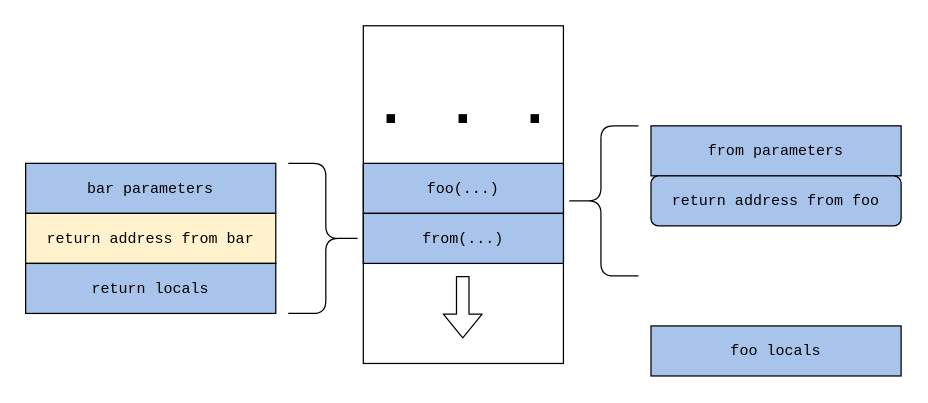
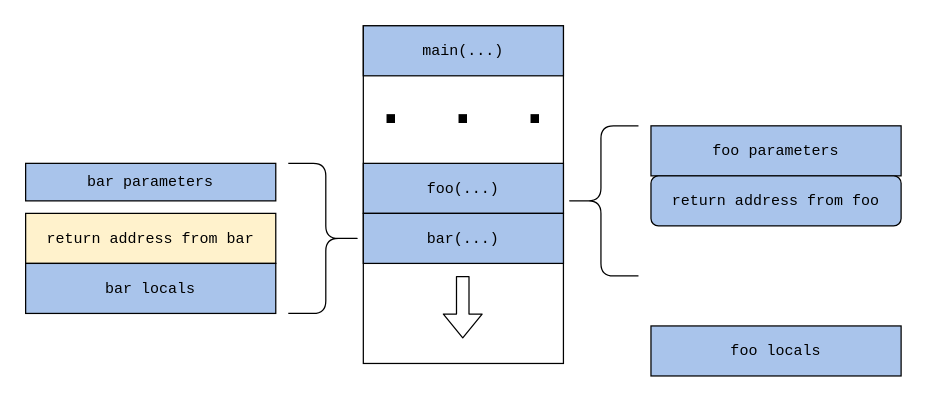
none -> (463, 51)
(776, 151) -> (776, 151)
(151, 188) -> (151, 182)
(463, 238) -> (463, 238)
(151, 288) -> (151, 288)
